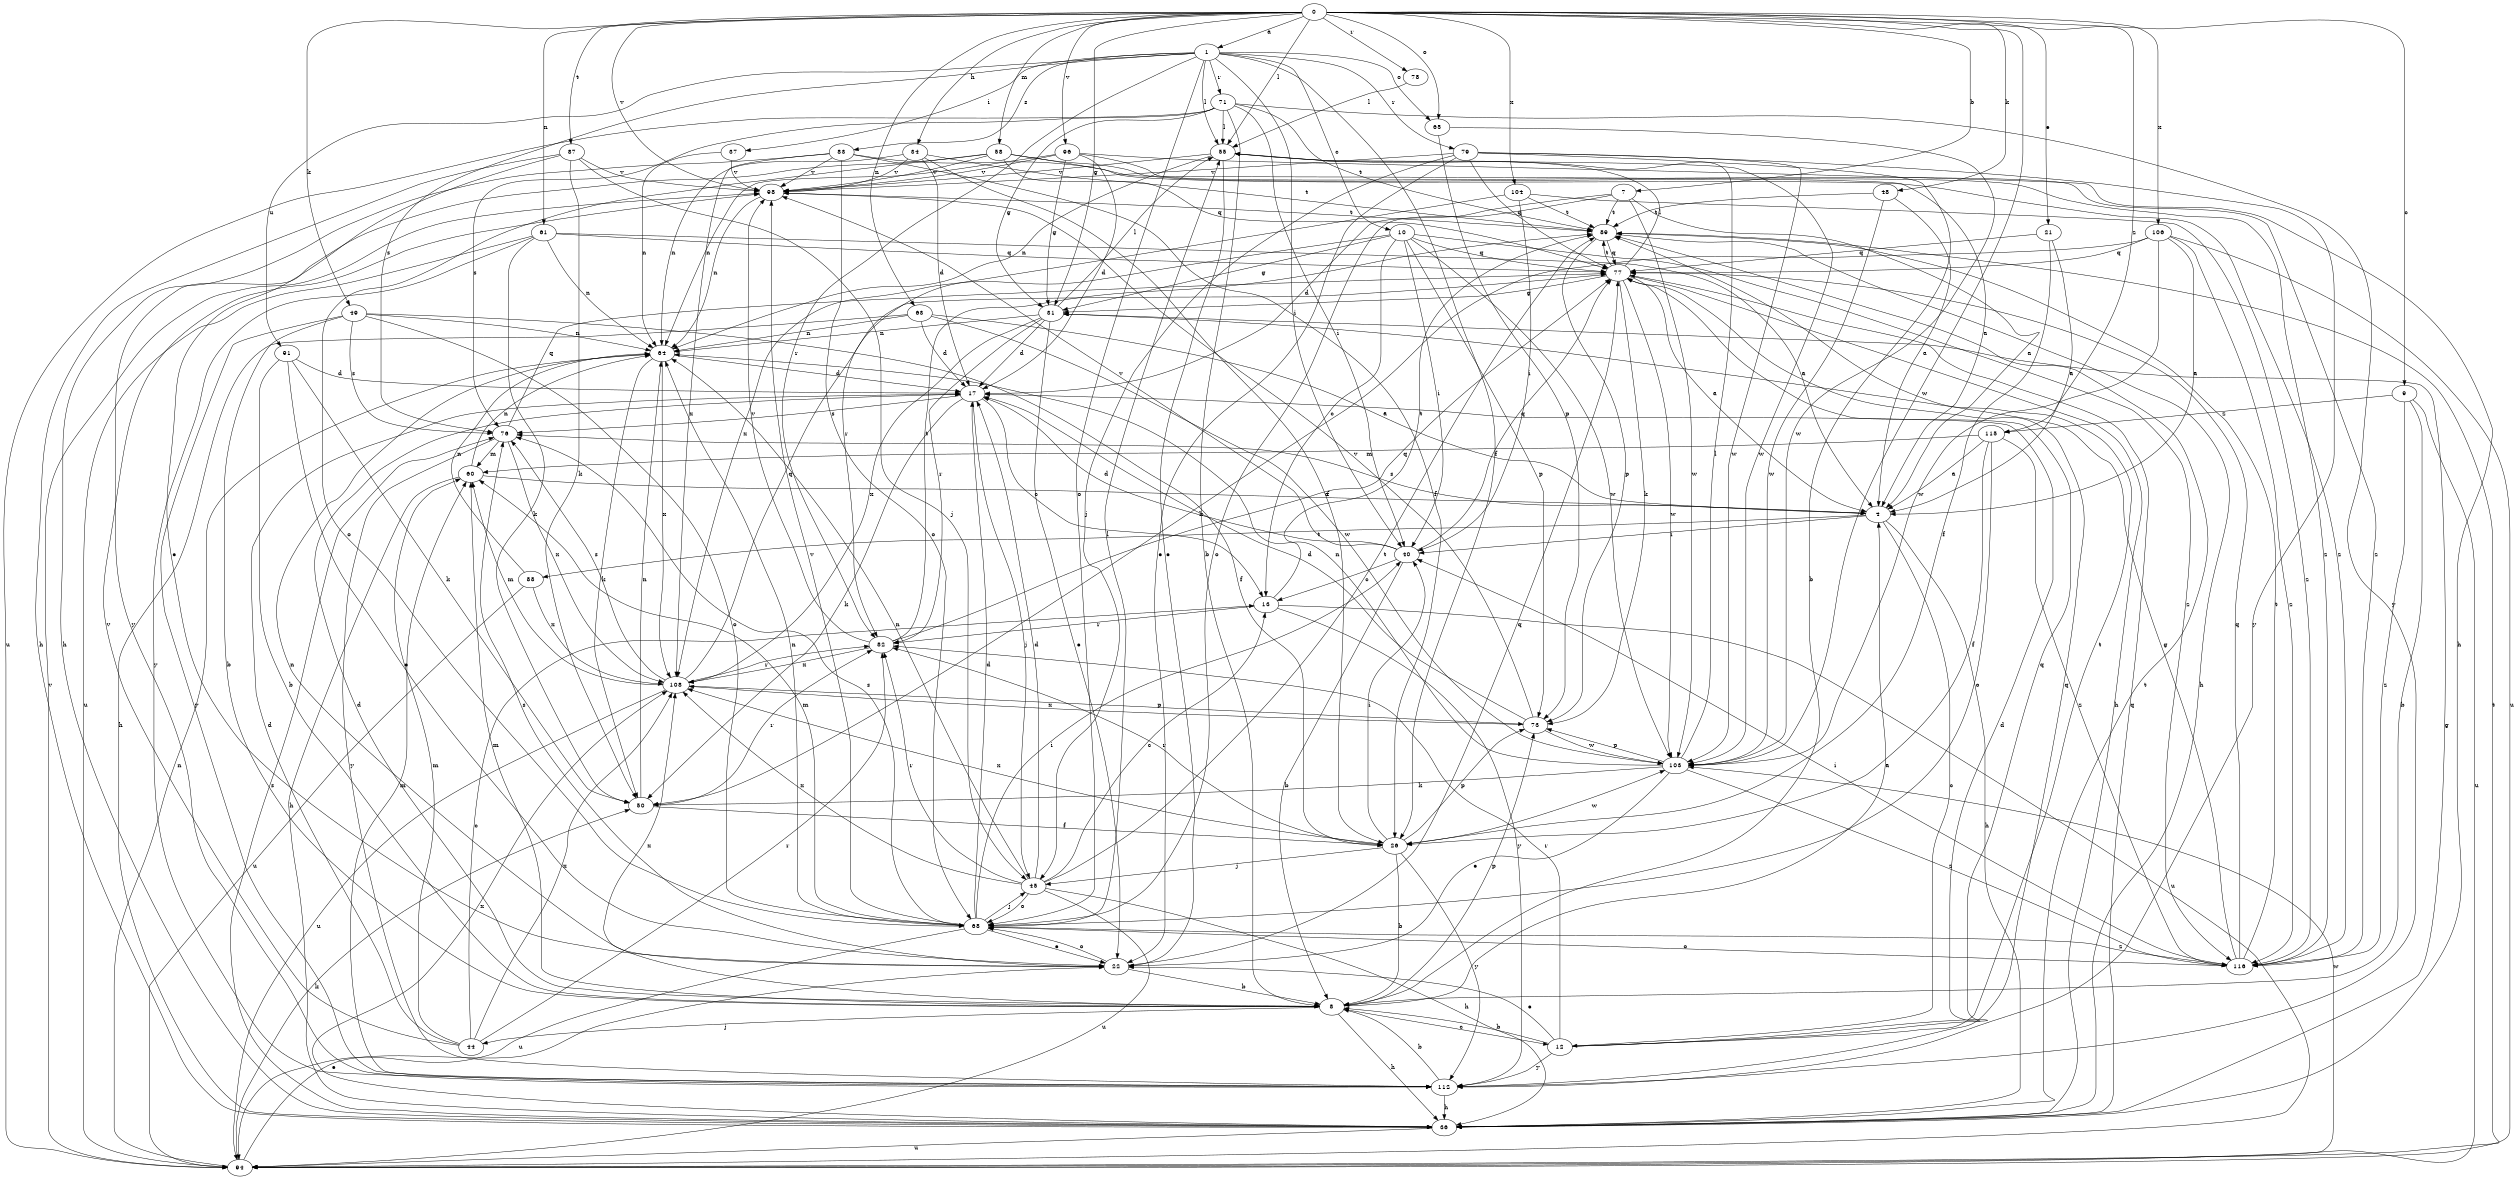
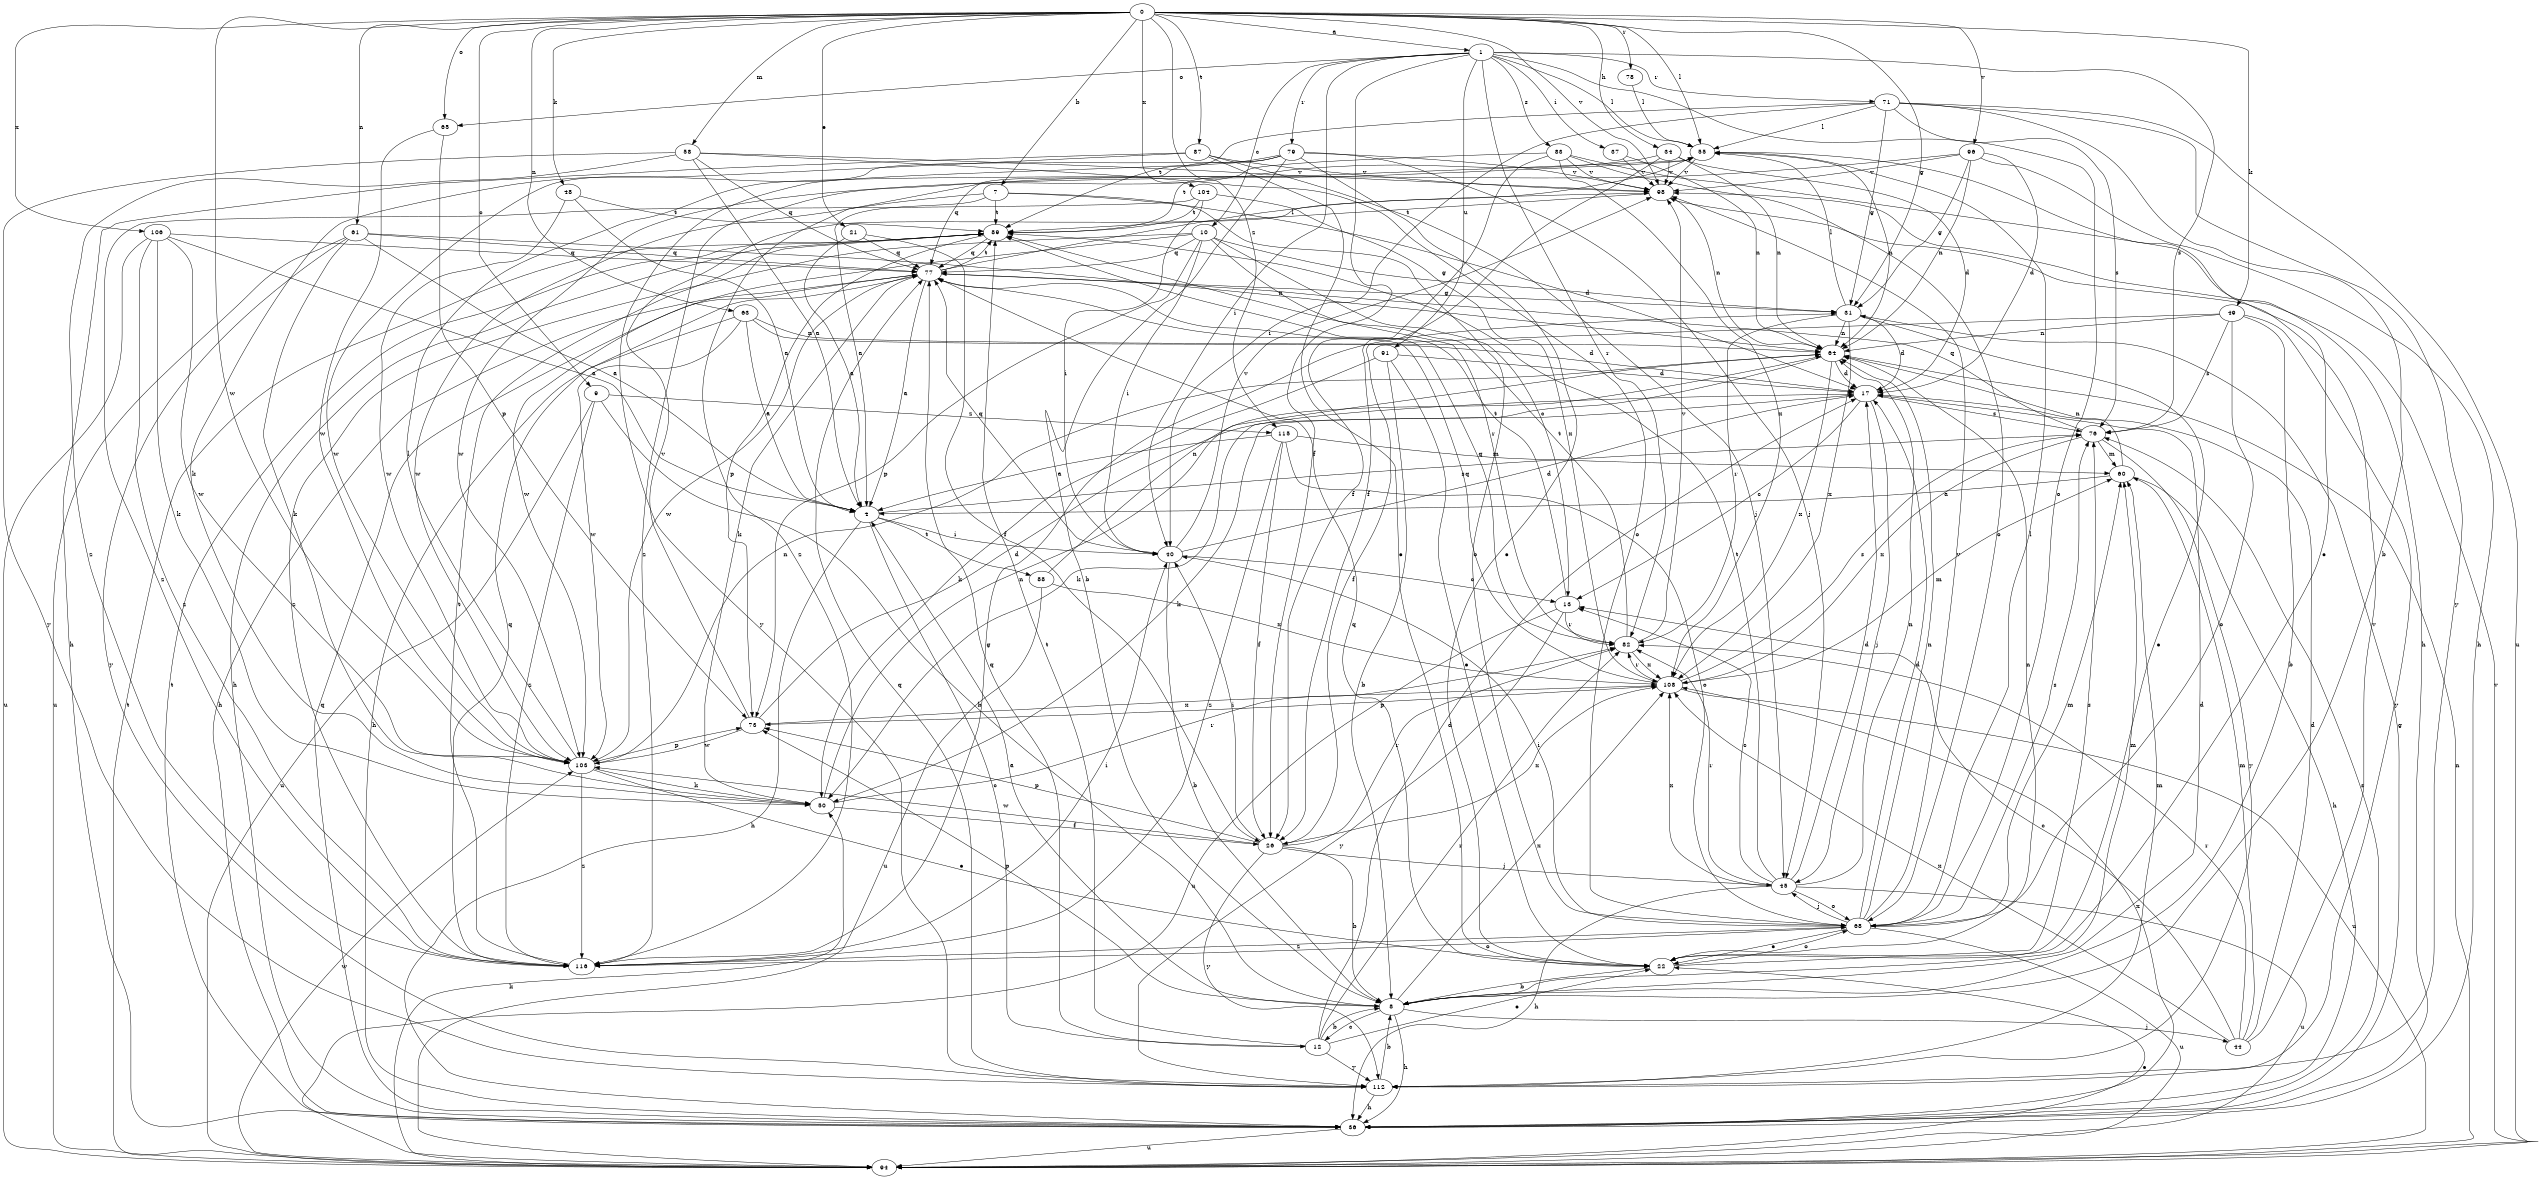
(1644, 520) -> (738, 528)
